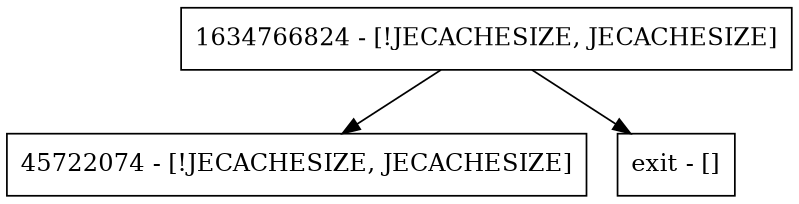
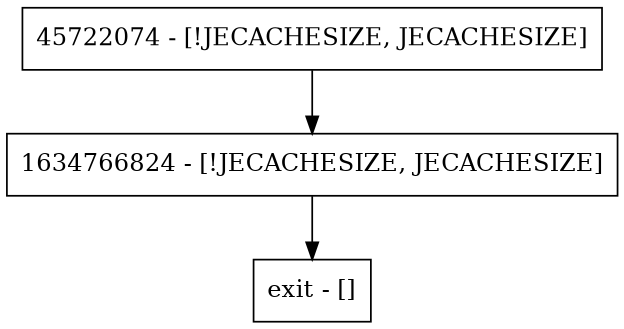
(399, 97) -> (312, 93)
